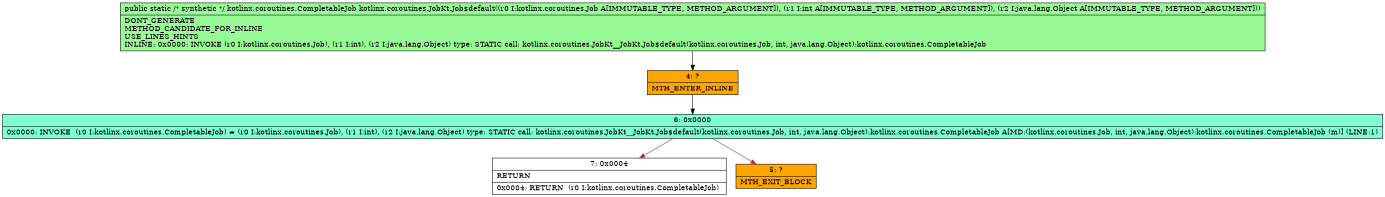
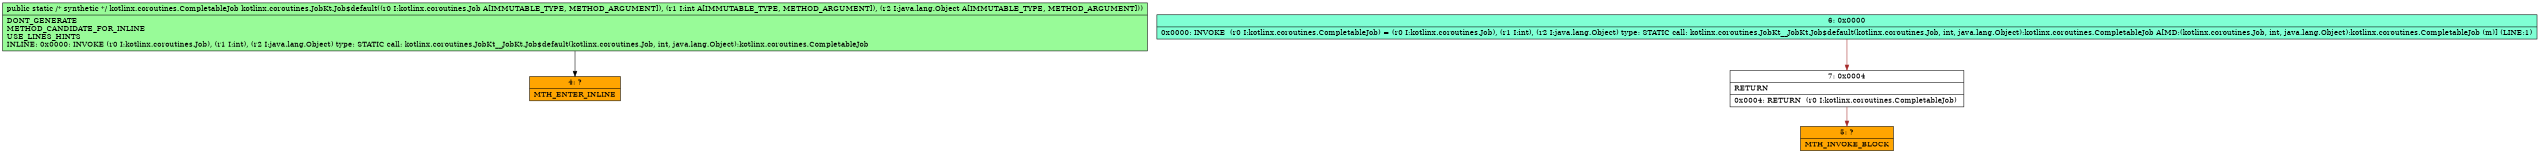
(693, 102) -> none
(732, 150) -> (1847, 114)
(776, 182) -> (1847, 144)
